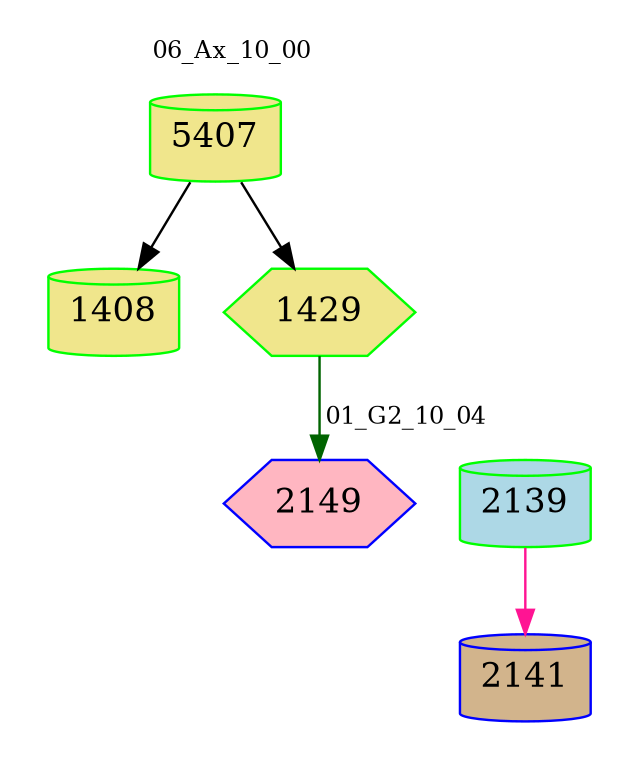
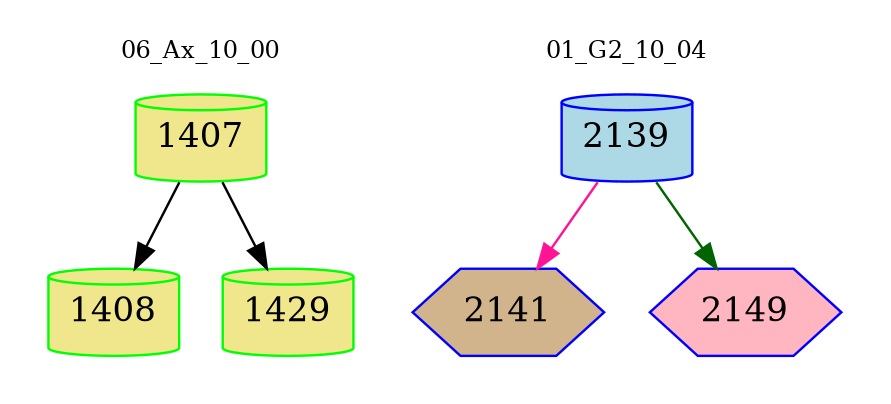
(215, 138) -> (201, 138)
(320, 312) -> (288, 312)
(320, 409) -> (679, 215)
(525, 504) -> (627, 138)
(525, 678) -> (508, 312)
